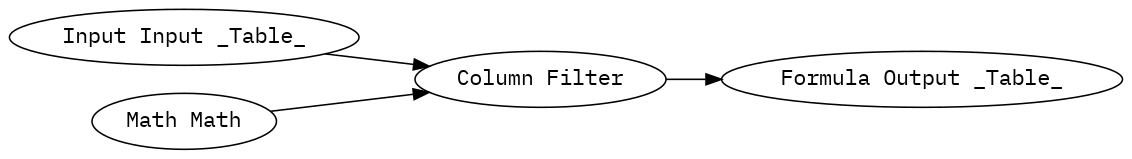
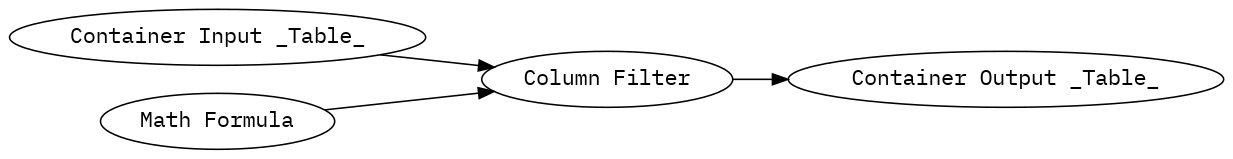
(184, 37) -> (218, 37)
(922, 79) -> (1006, 79)
(184, 121) -> (218, 121)
